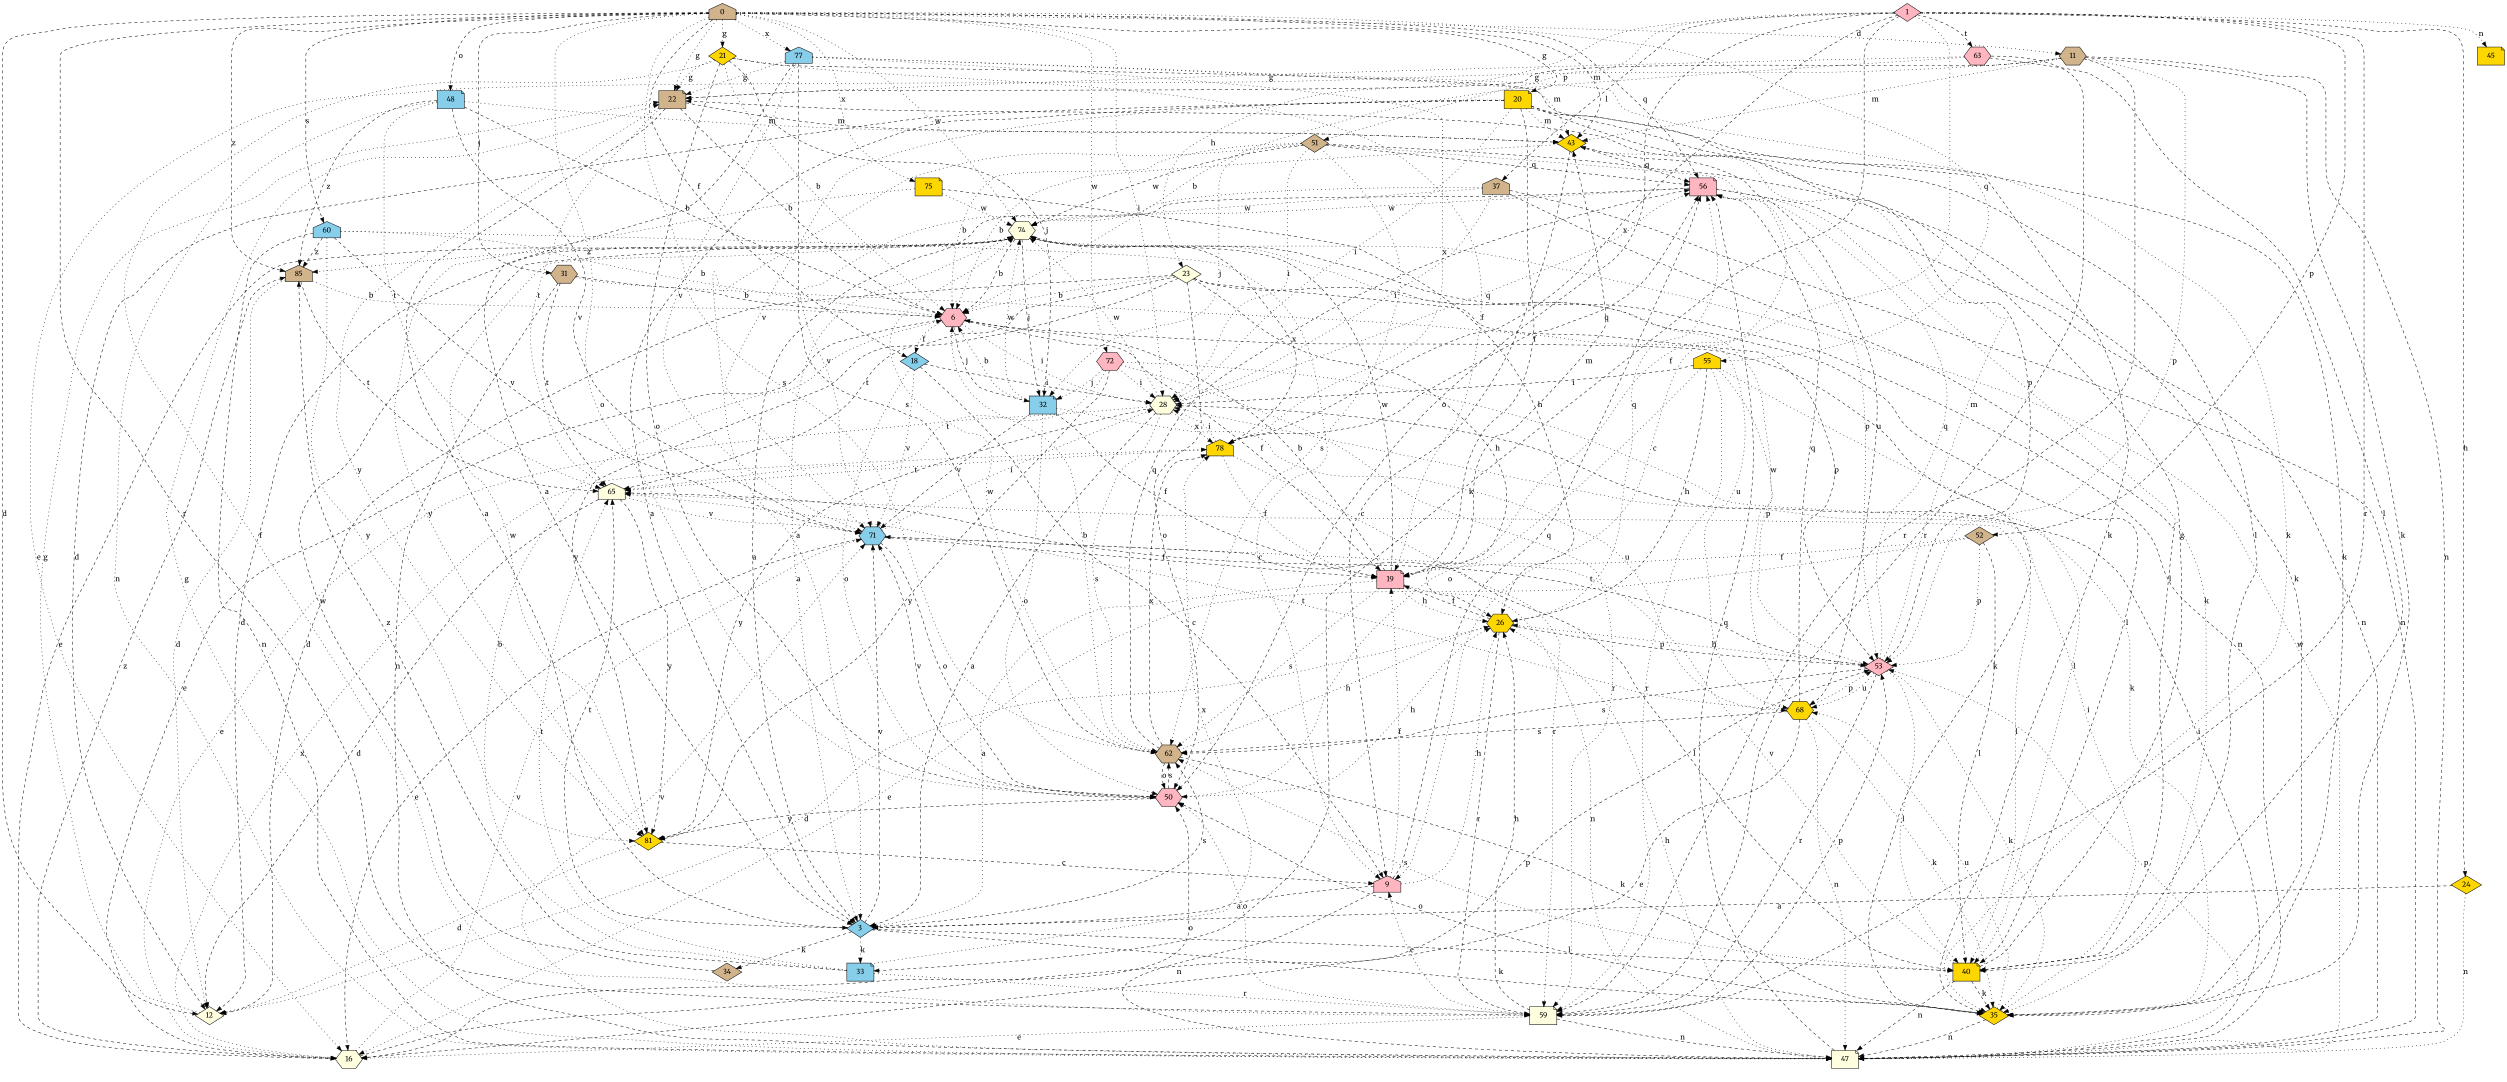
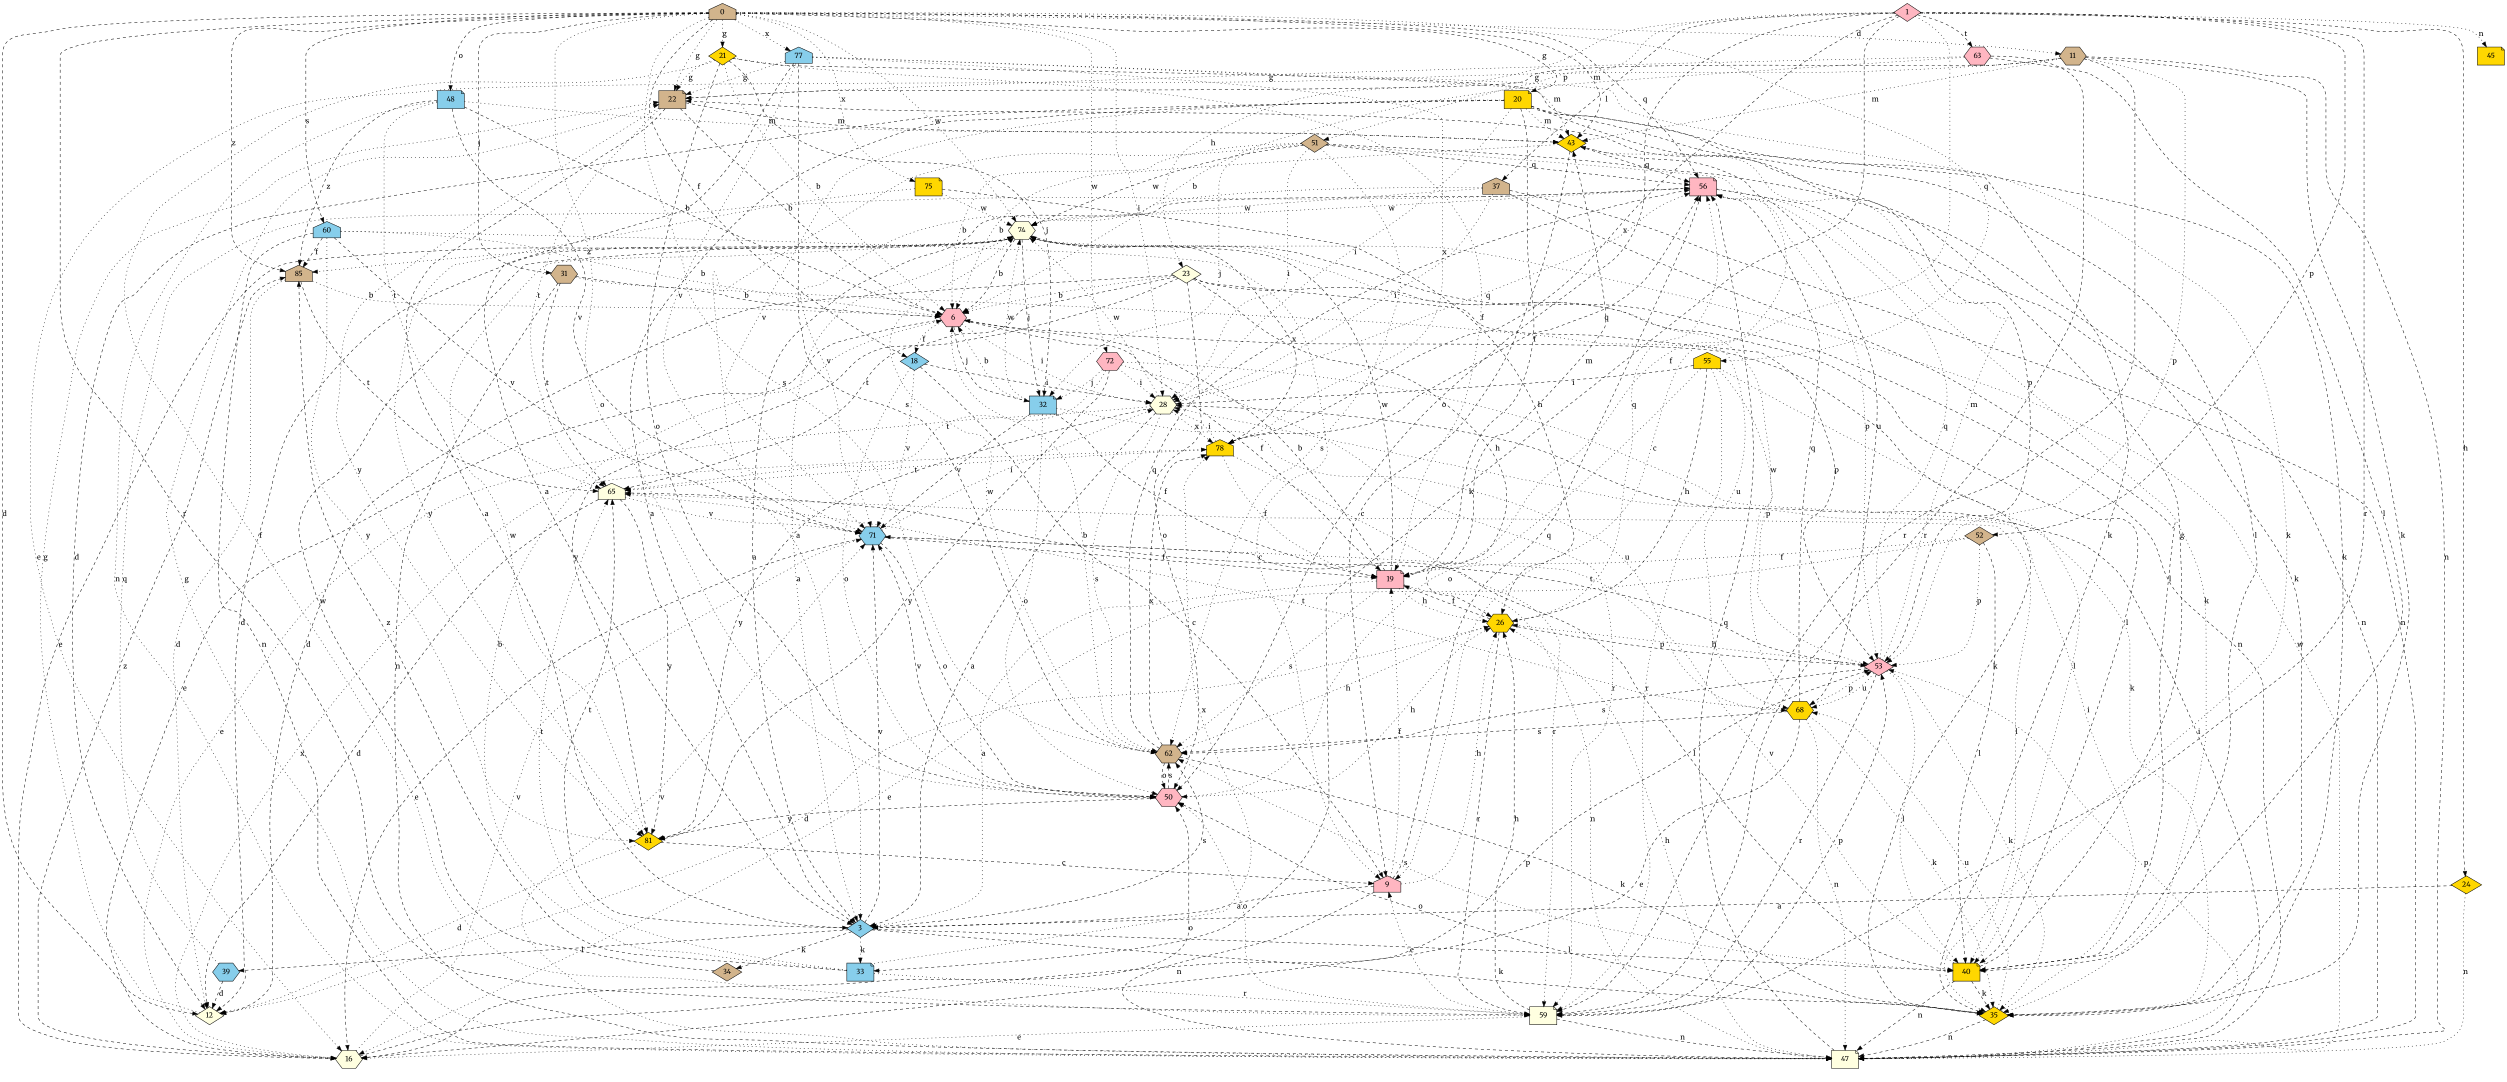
(317, 252) -> (317, 252)
none -> (226, 972)
